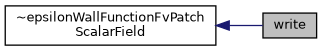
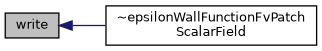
(246, 26) -> (89, 26)
